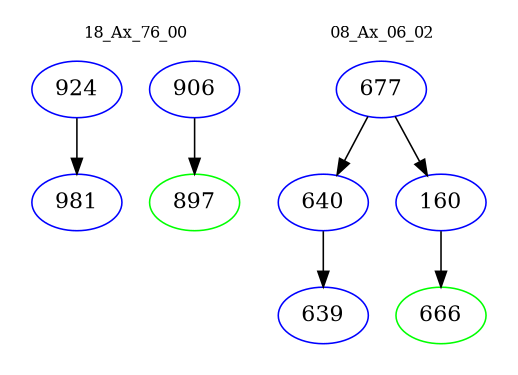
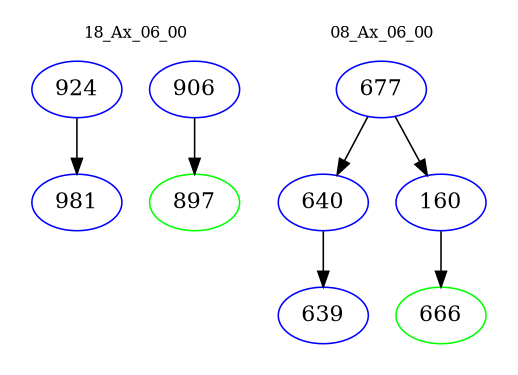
(136, 34) -> (136, 34)
(382, 34) -> (382, 34)
